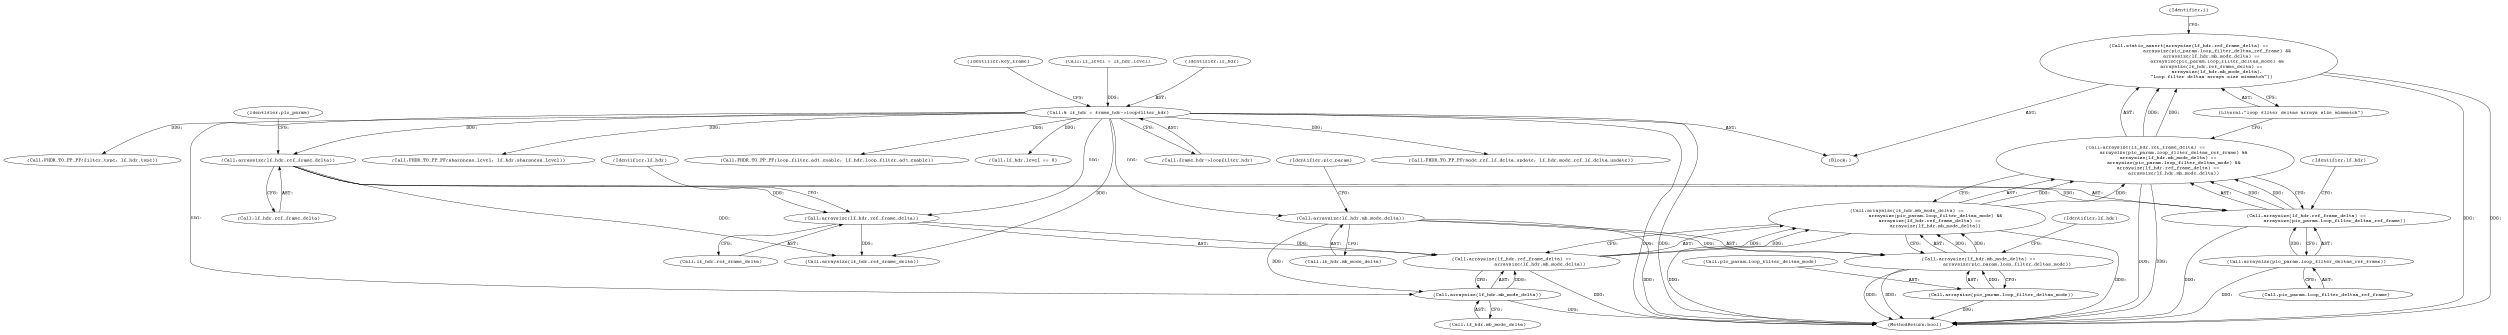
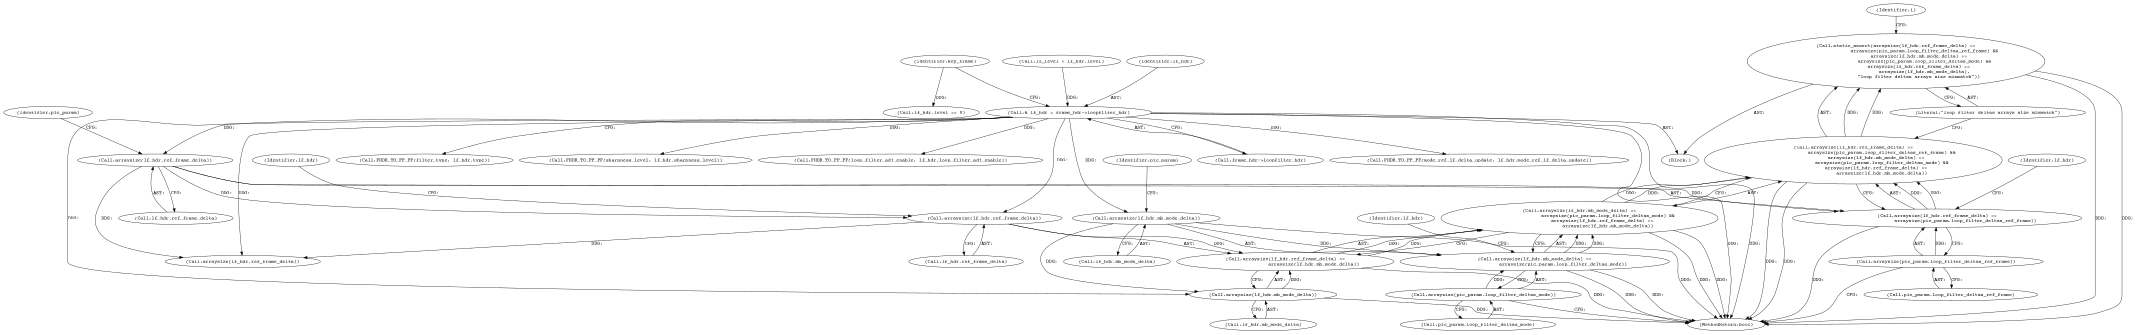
(179, 128) -> (612, 128)
(1054, 132) -> (939, 85)
(2229, 295) -> (1854, 295)
none -> (1455, 308)
(1970, 310) -> (1582, 310)
